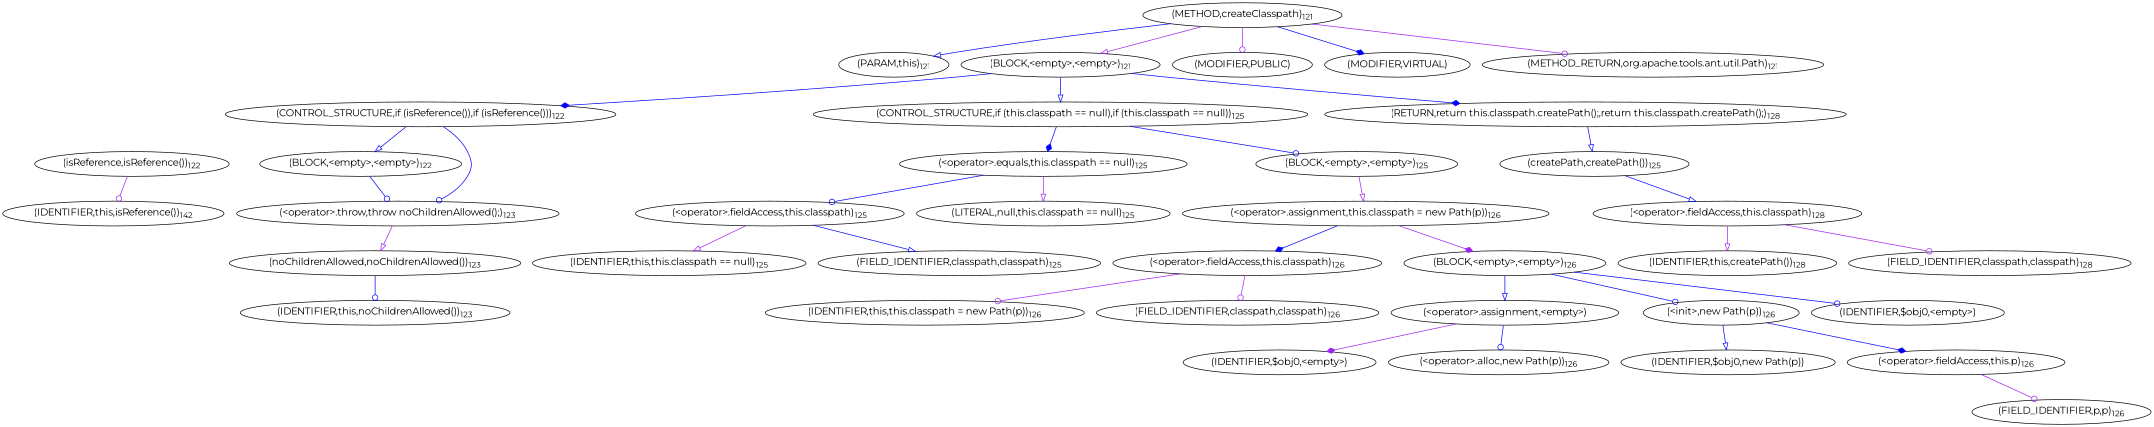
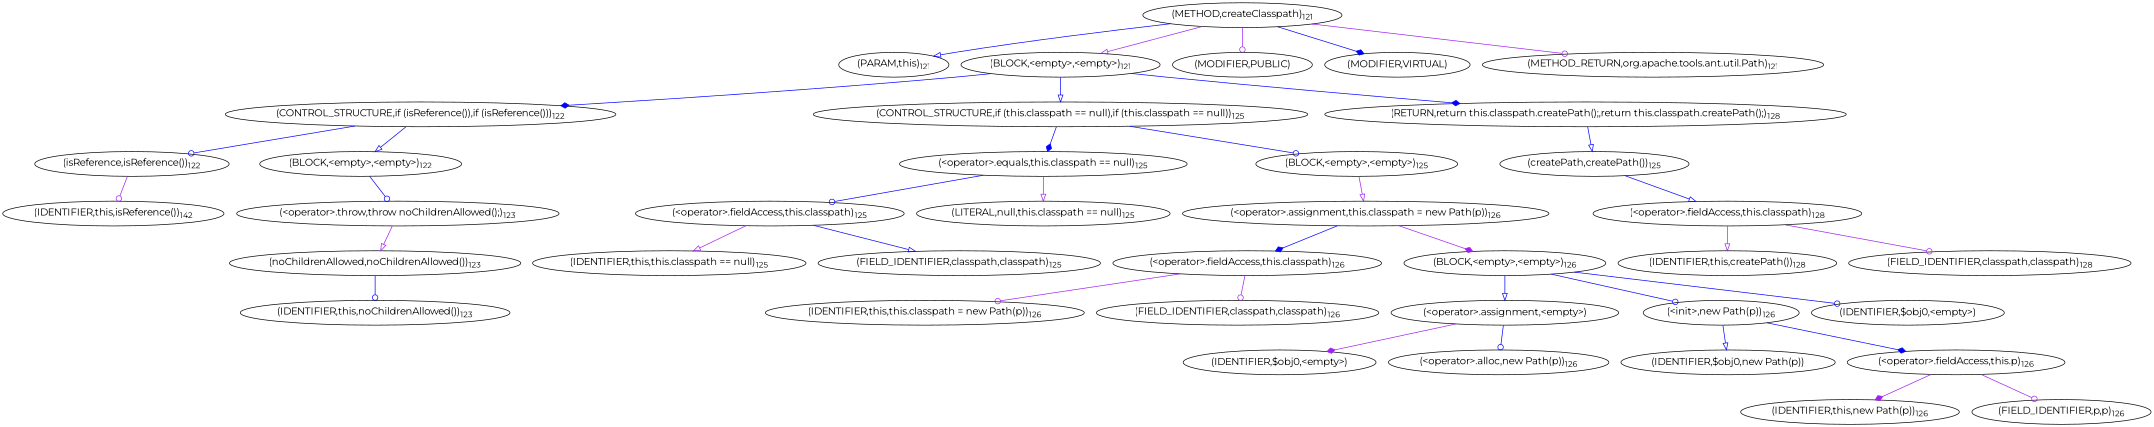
(471, 164) -> (274, 139)
none -> (1850, 412)
